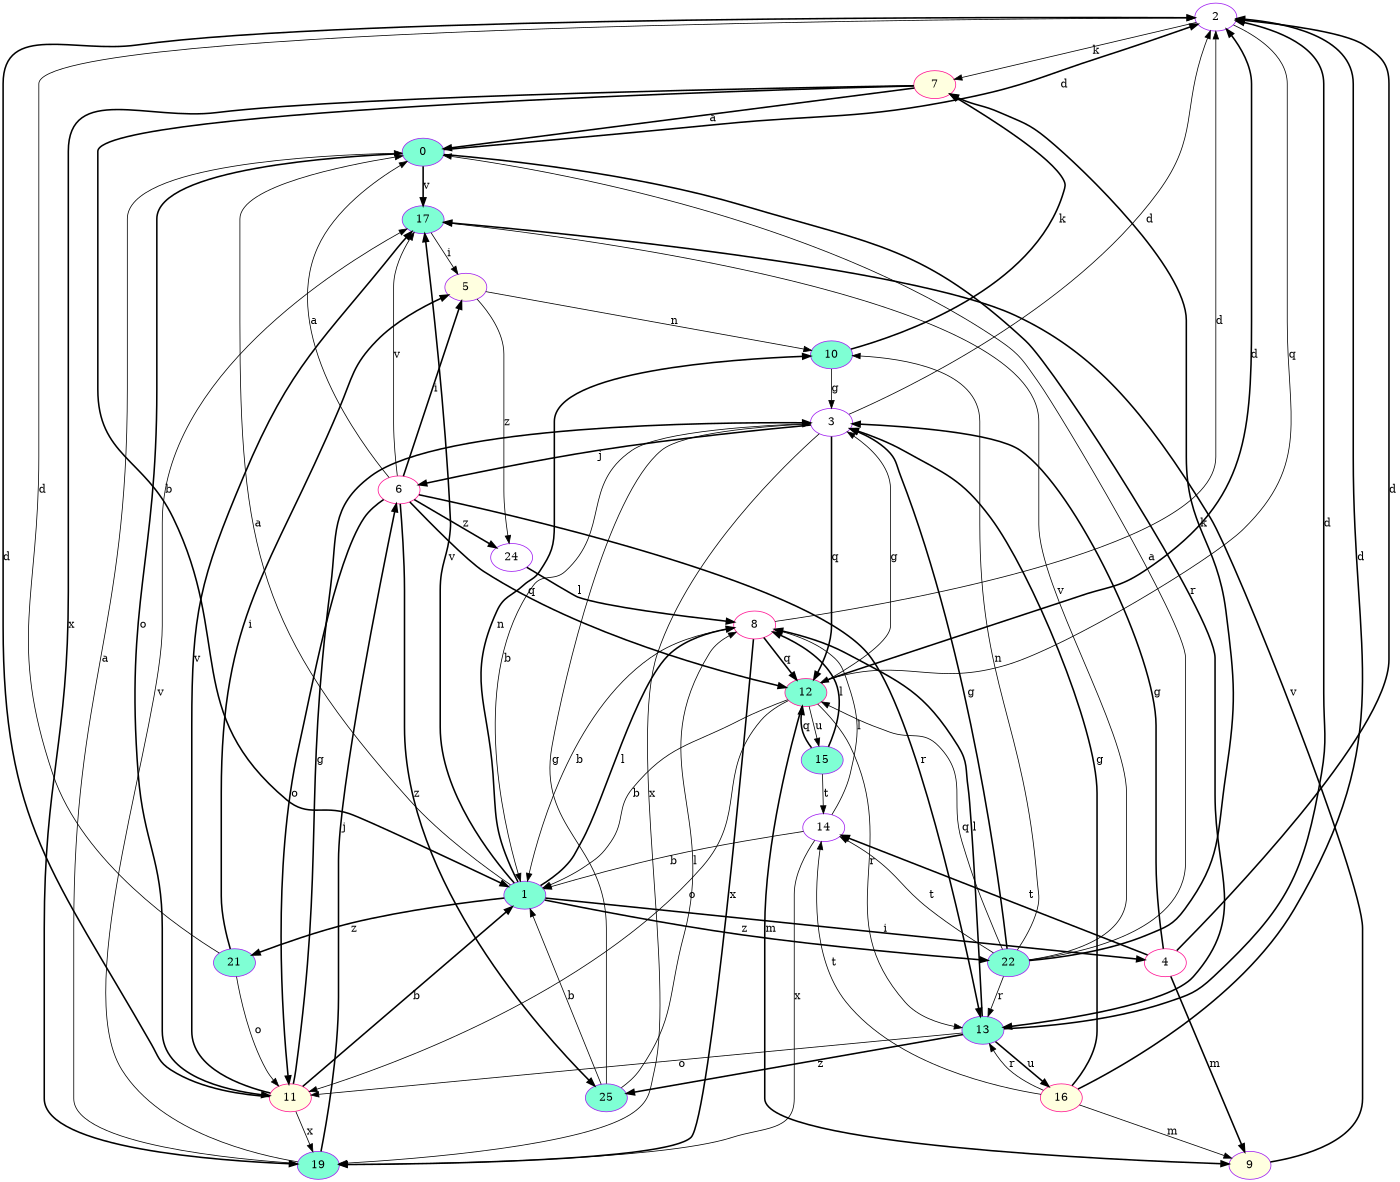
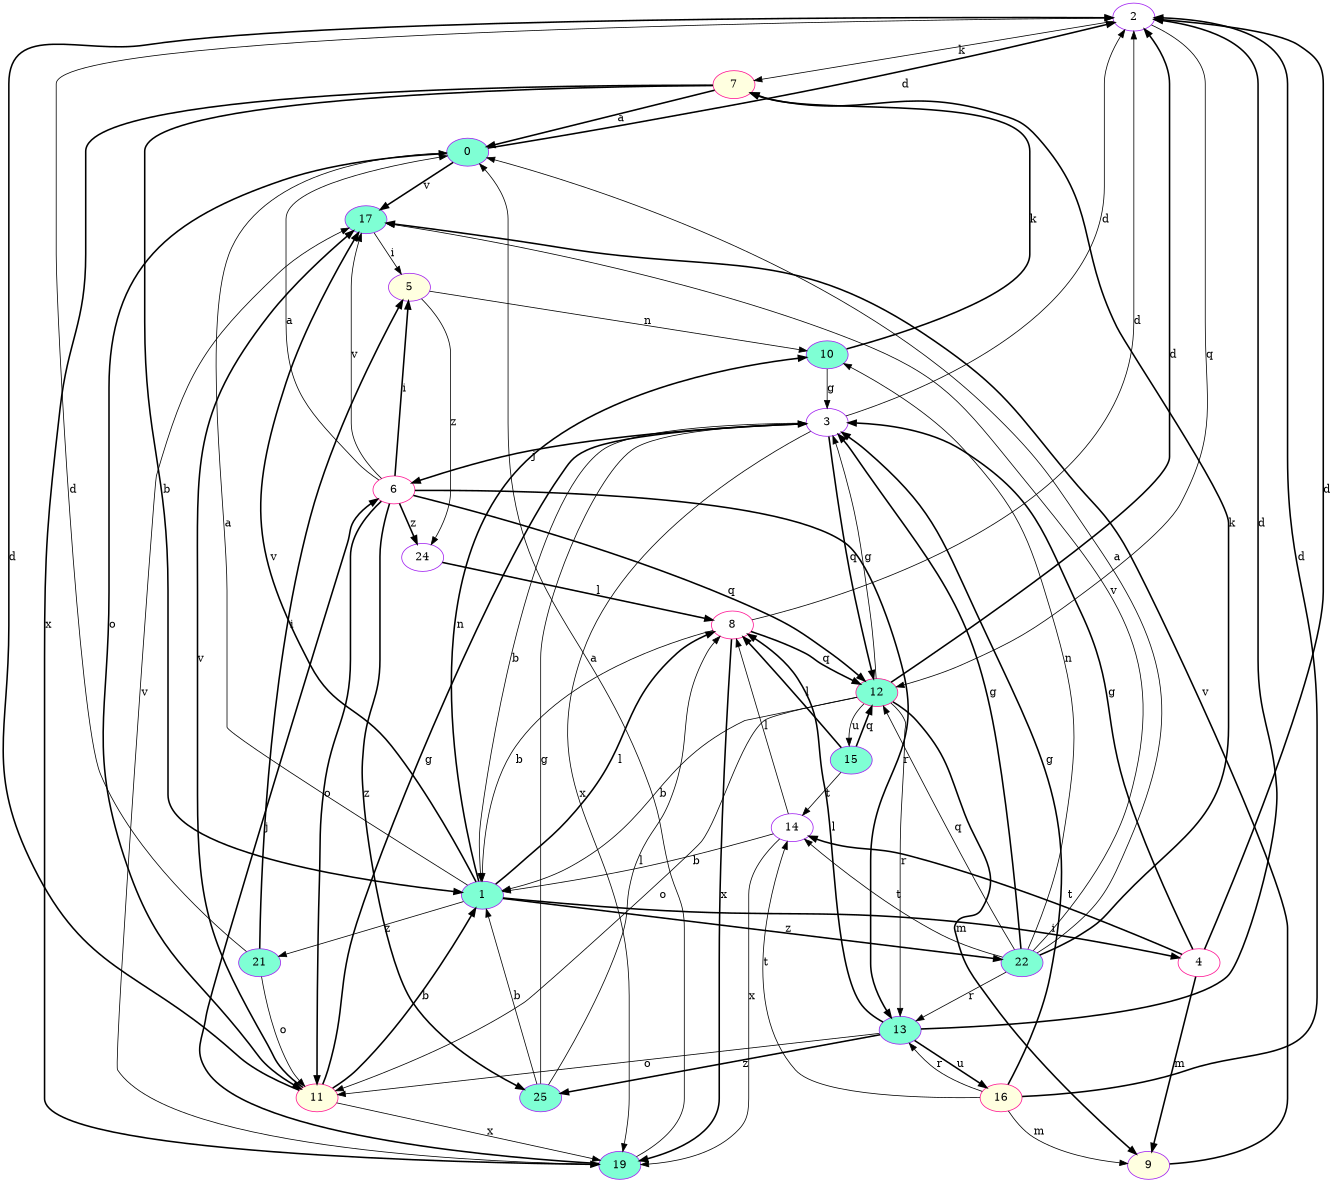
(1103, 449) -> none
(380, 917) -> (375, 928)
